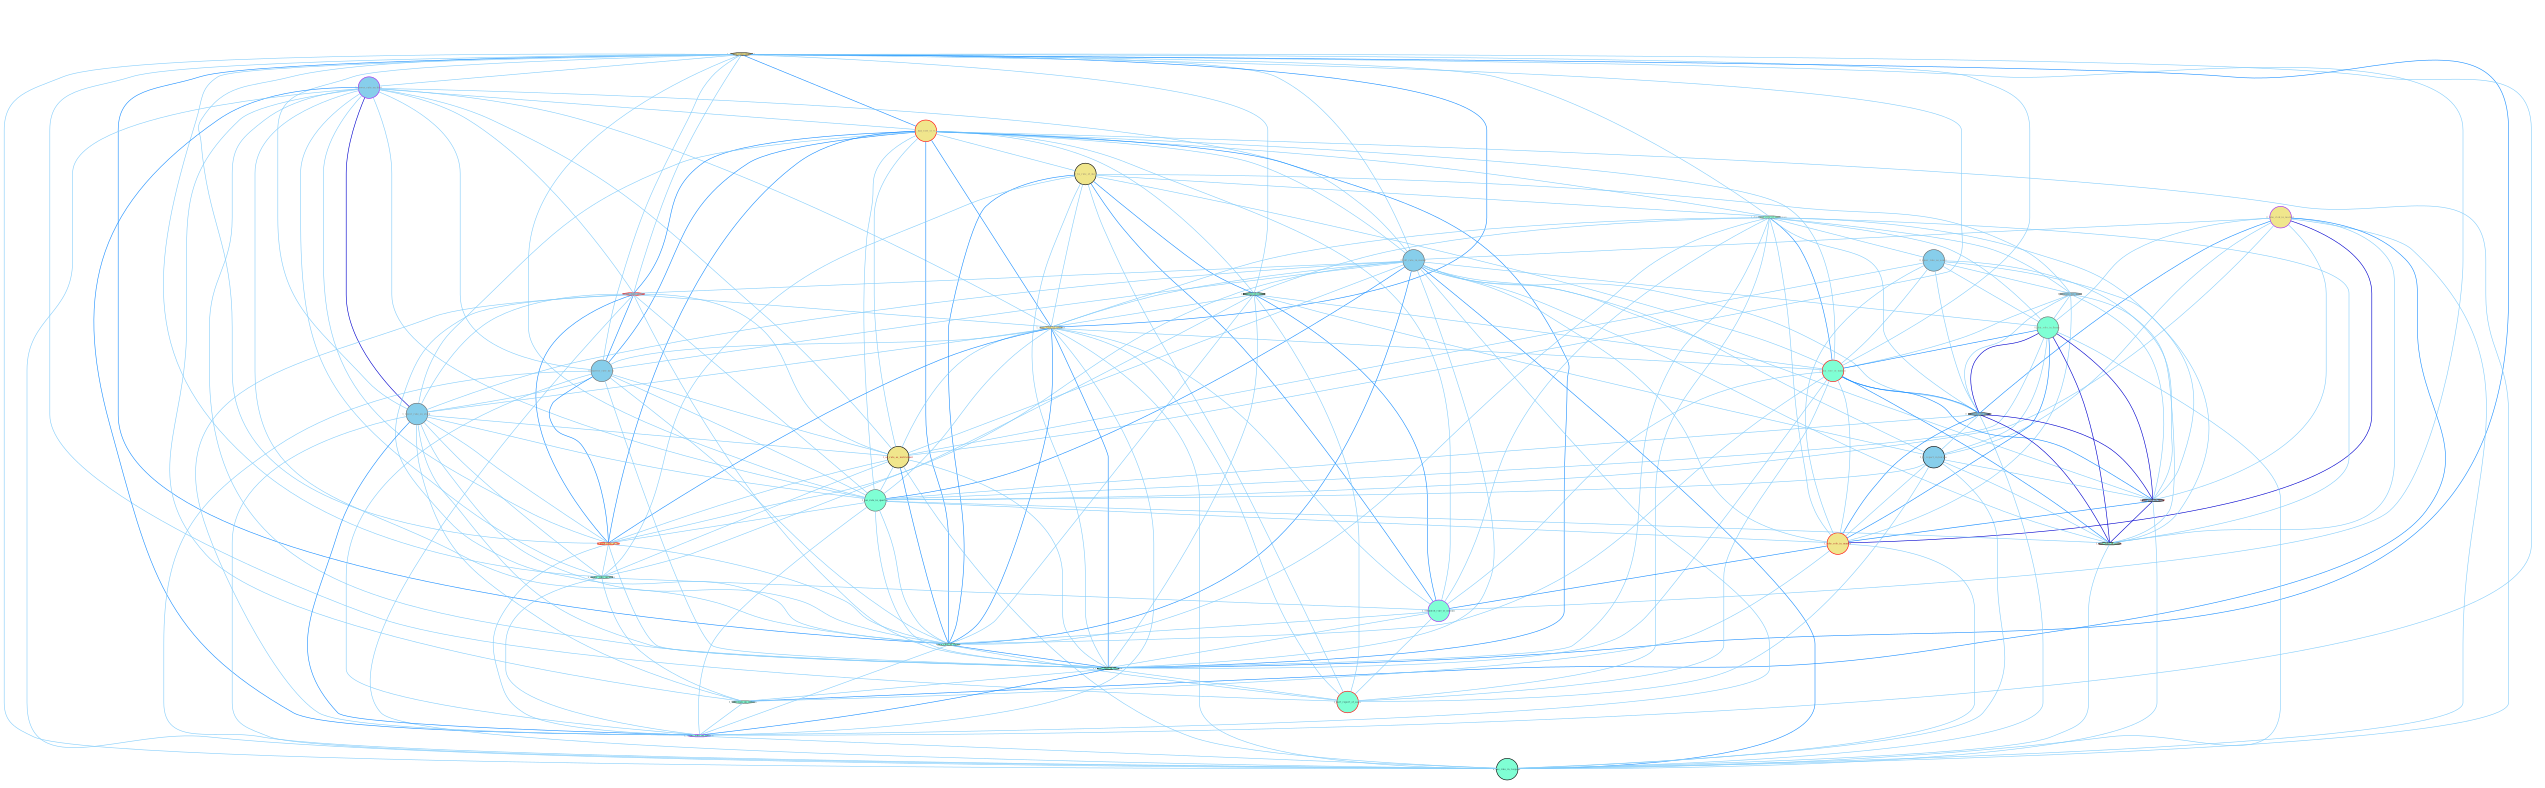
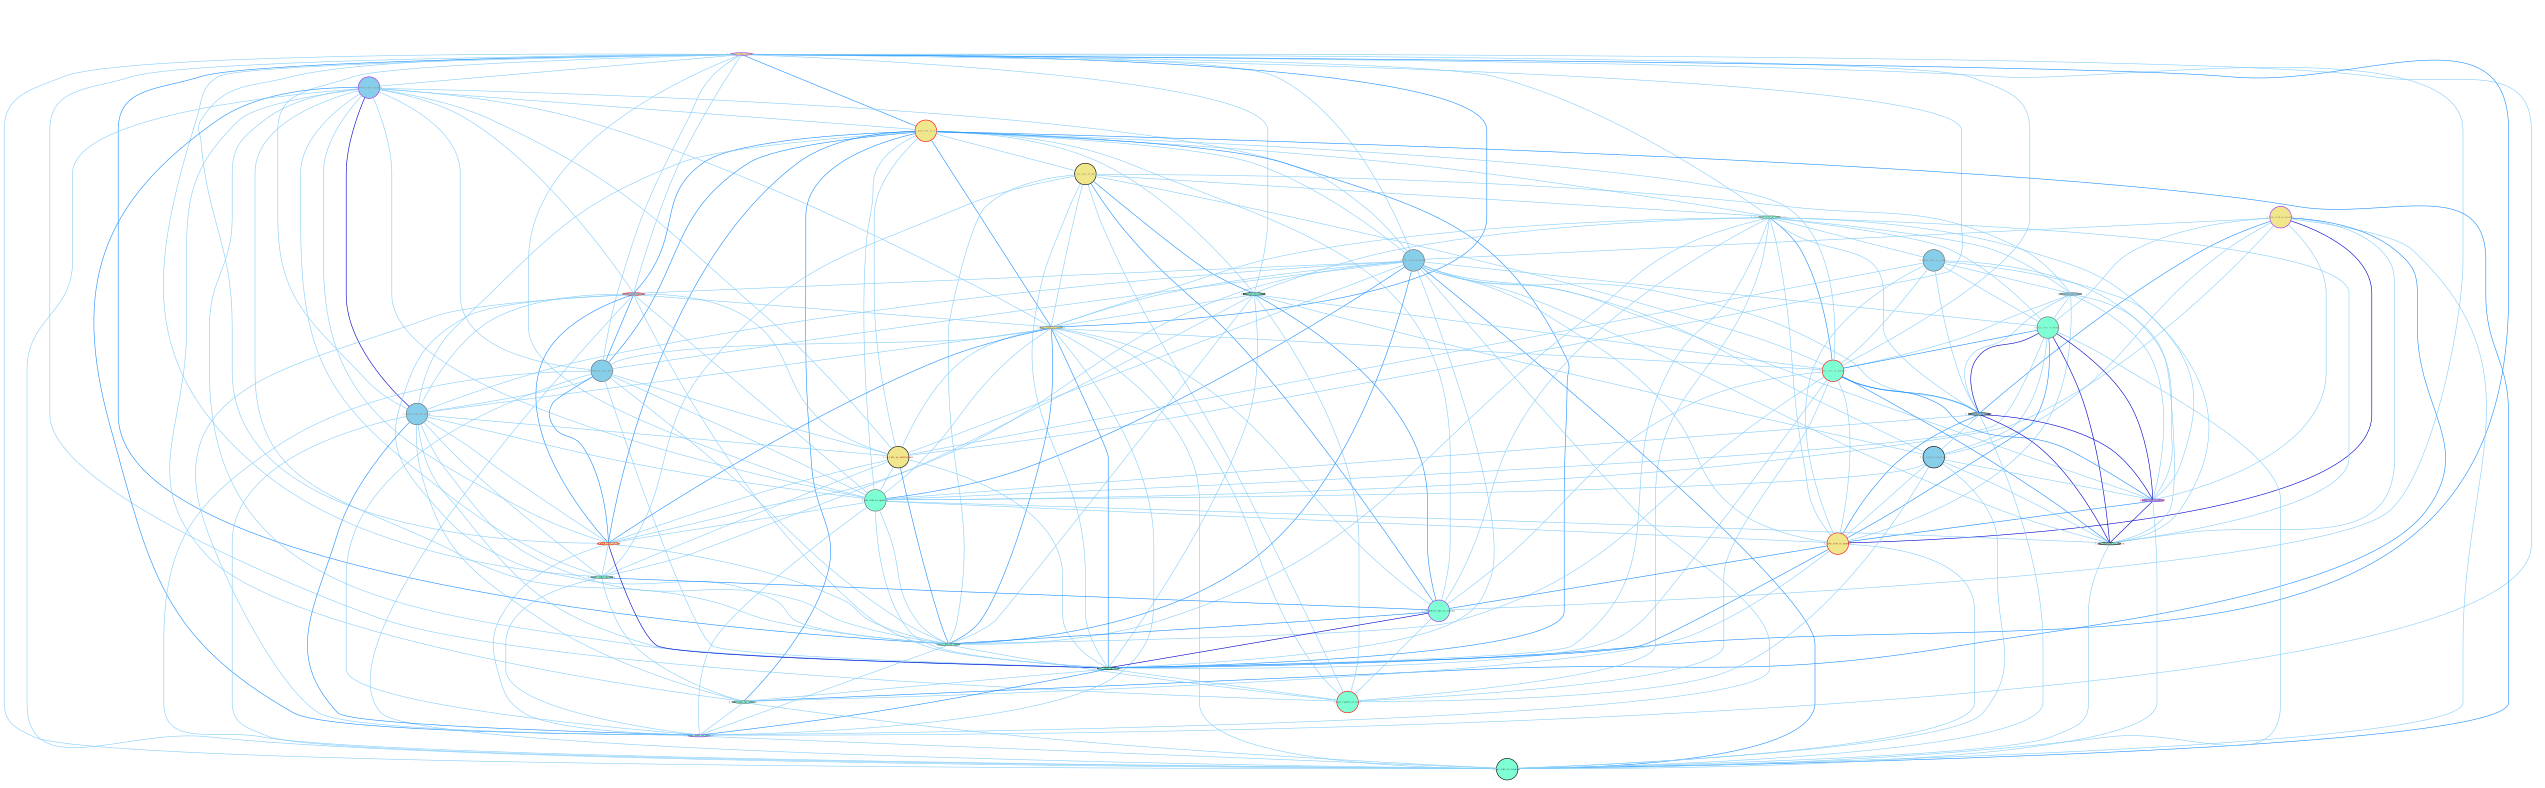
(742, 54) -> (742, 54)
(2447, 208) -> (2447, 208)
(949, 362) -> (949, 362)
(926, 394) -> (807, 383)
(2153, 500) -> (2153, 500)
(2110, 544) -> (2110, 544)
(1039, 595) -> (1039, 595)
(1192, 629) -> (1192, 629)
(1270, 640) -> (1270, 640)
(822, 659) -> (822, 659)
(1059, 661) -> (1666, 635)
(1149, 717) -> (1121, 745)
